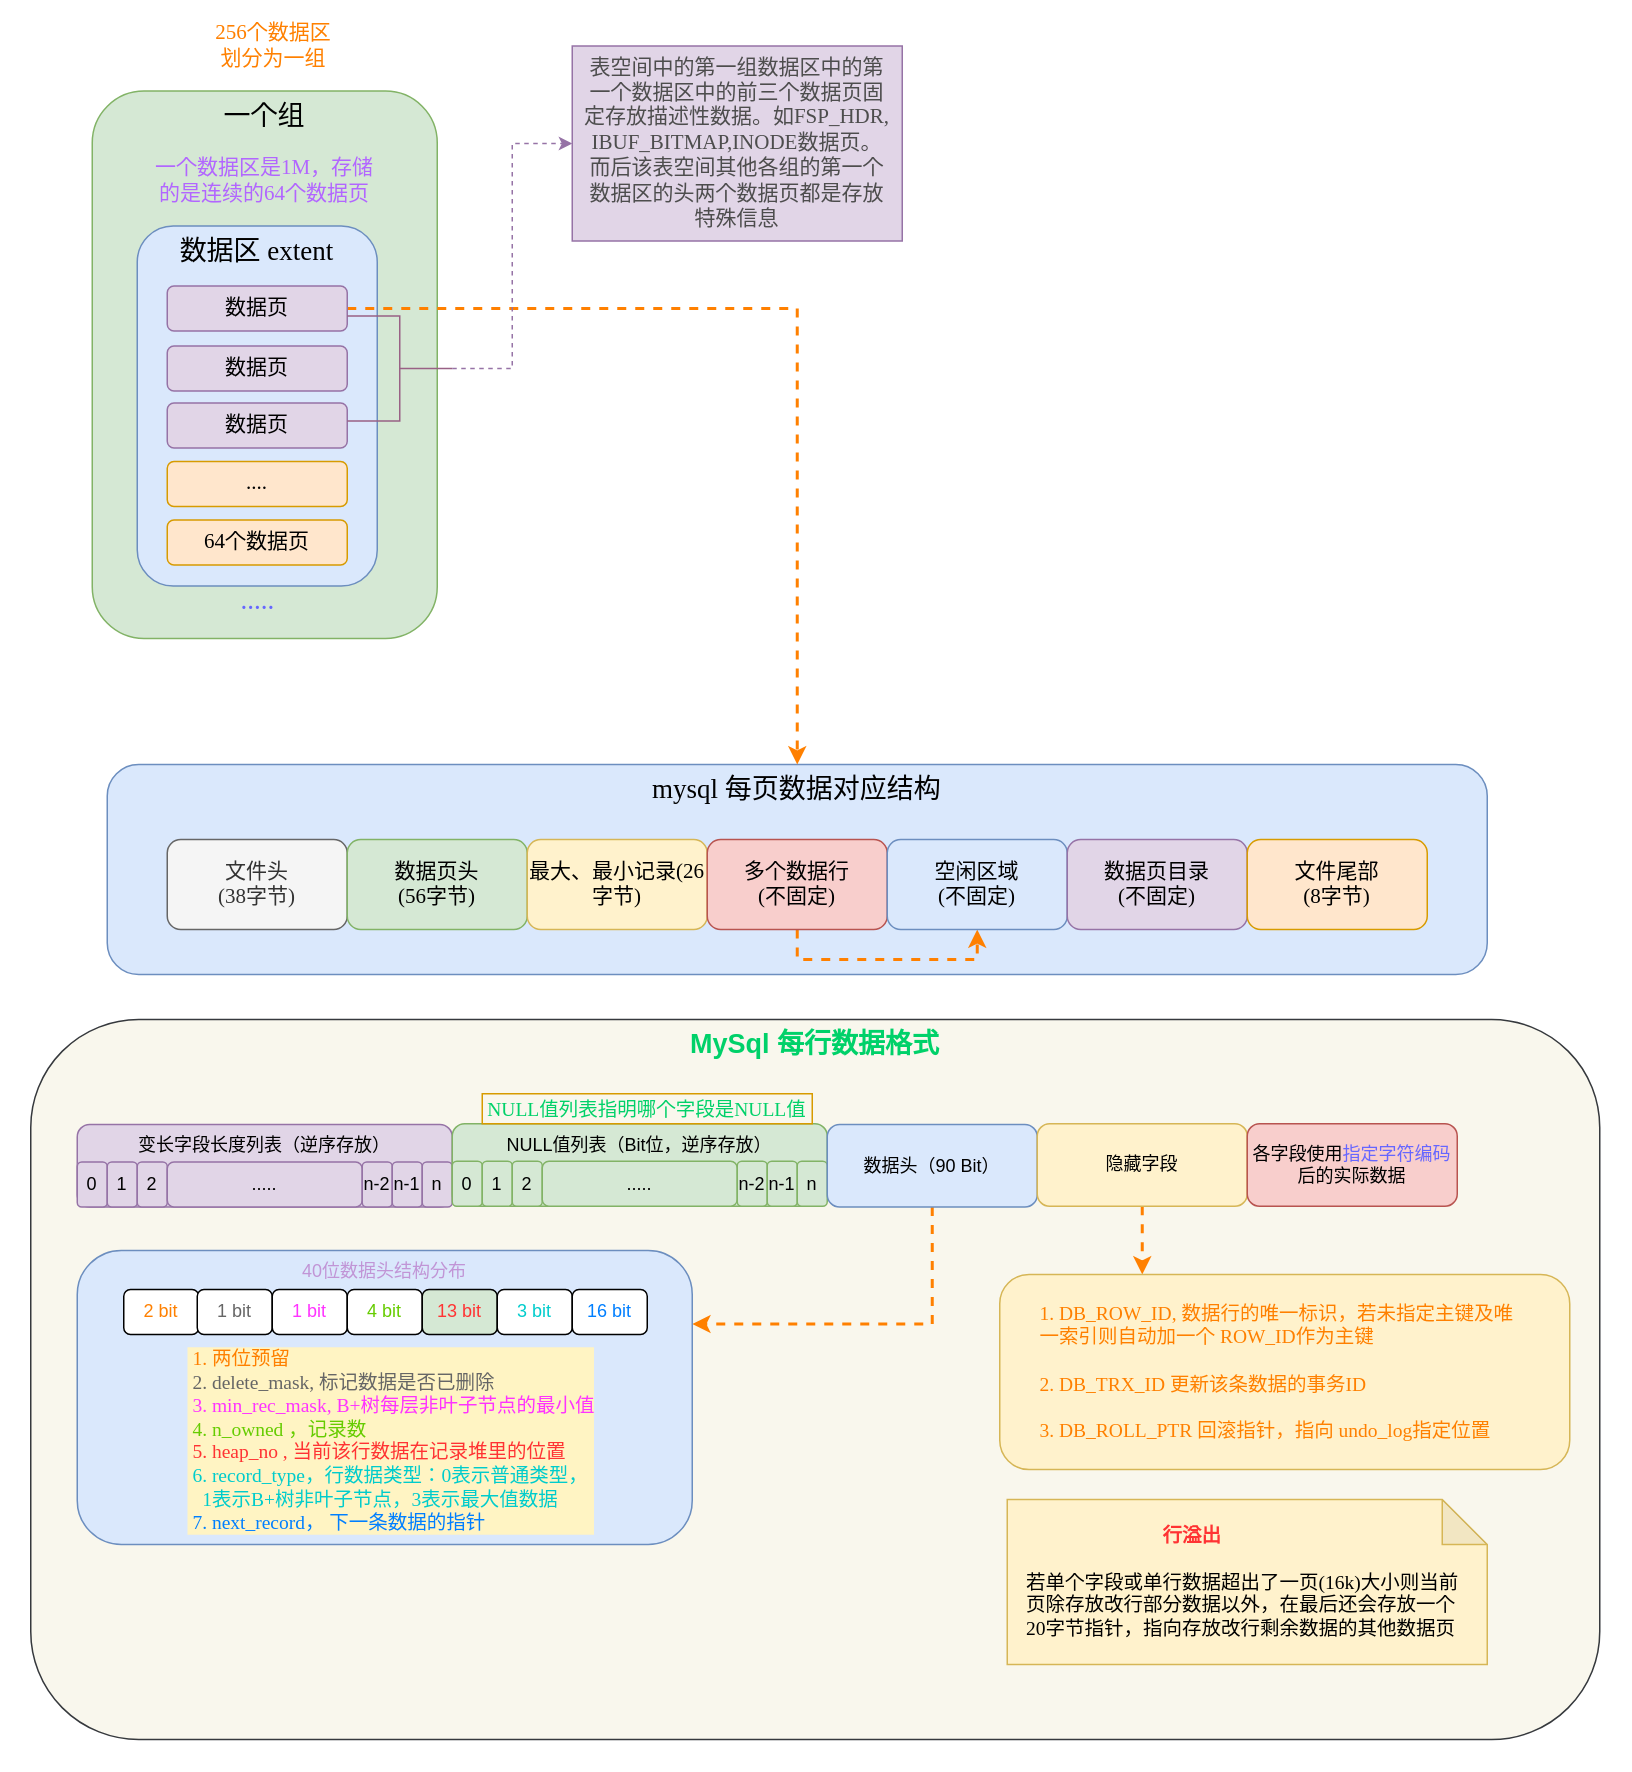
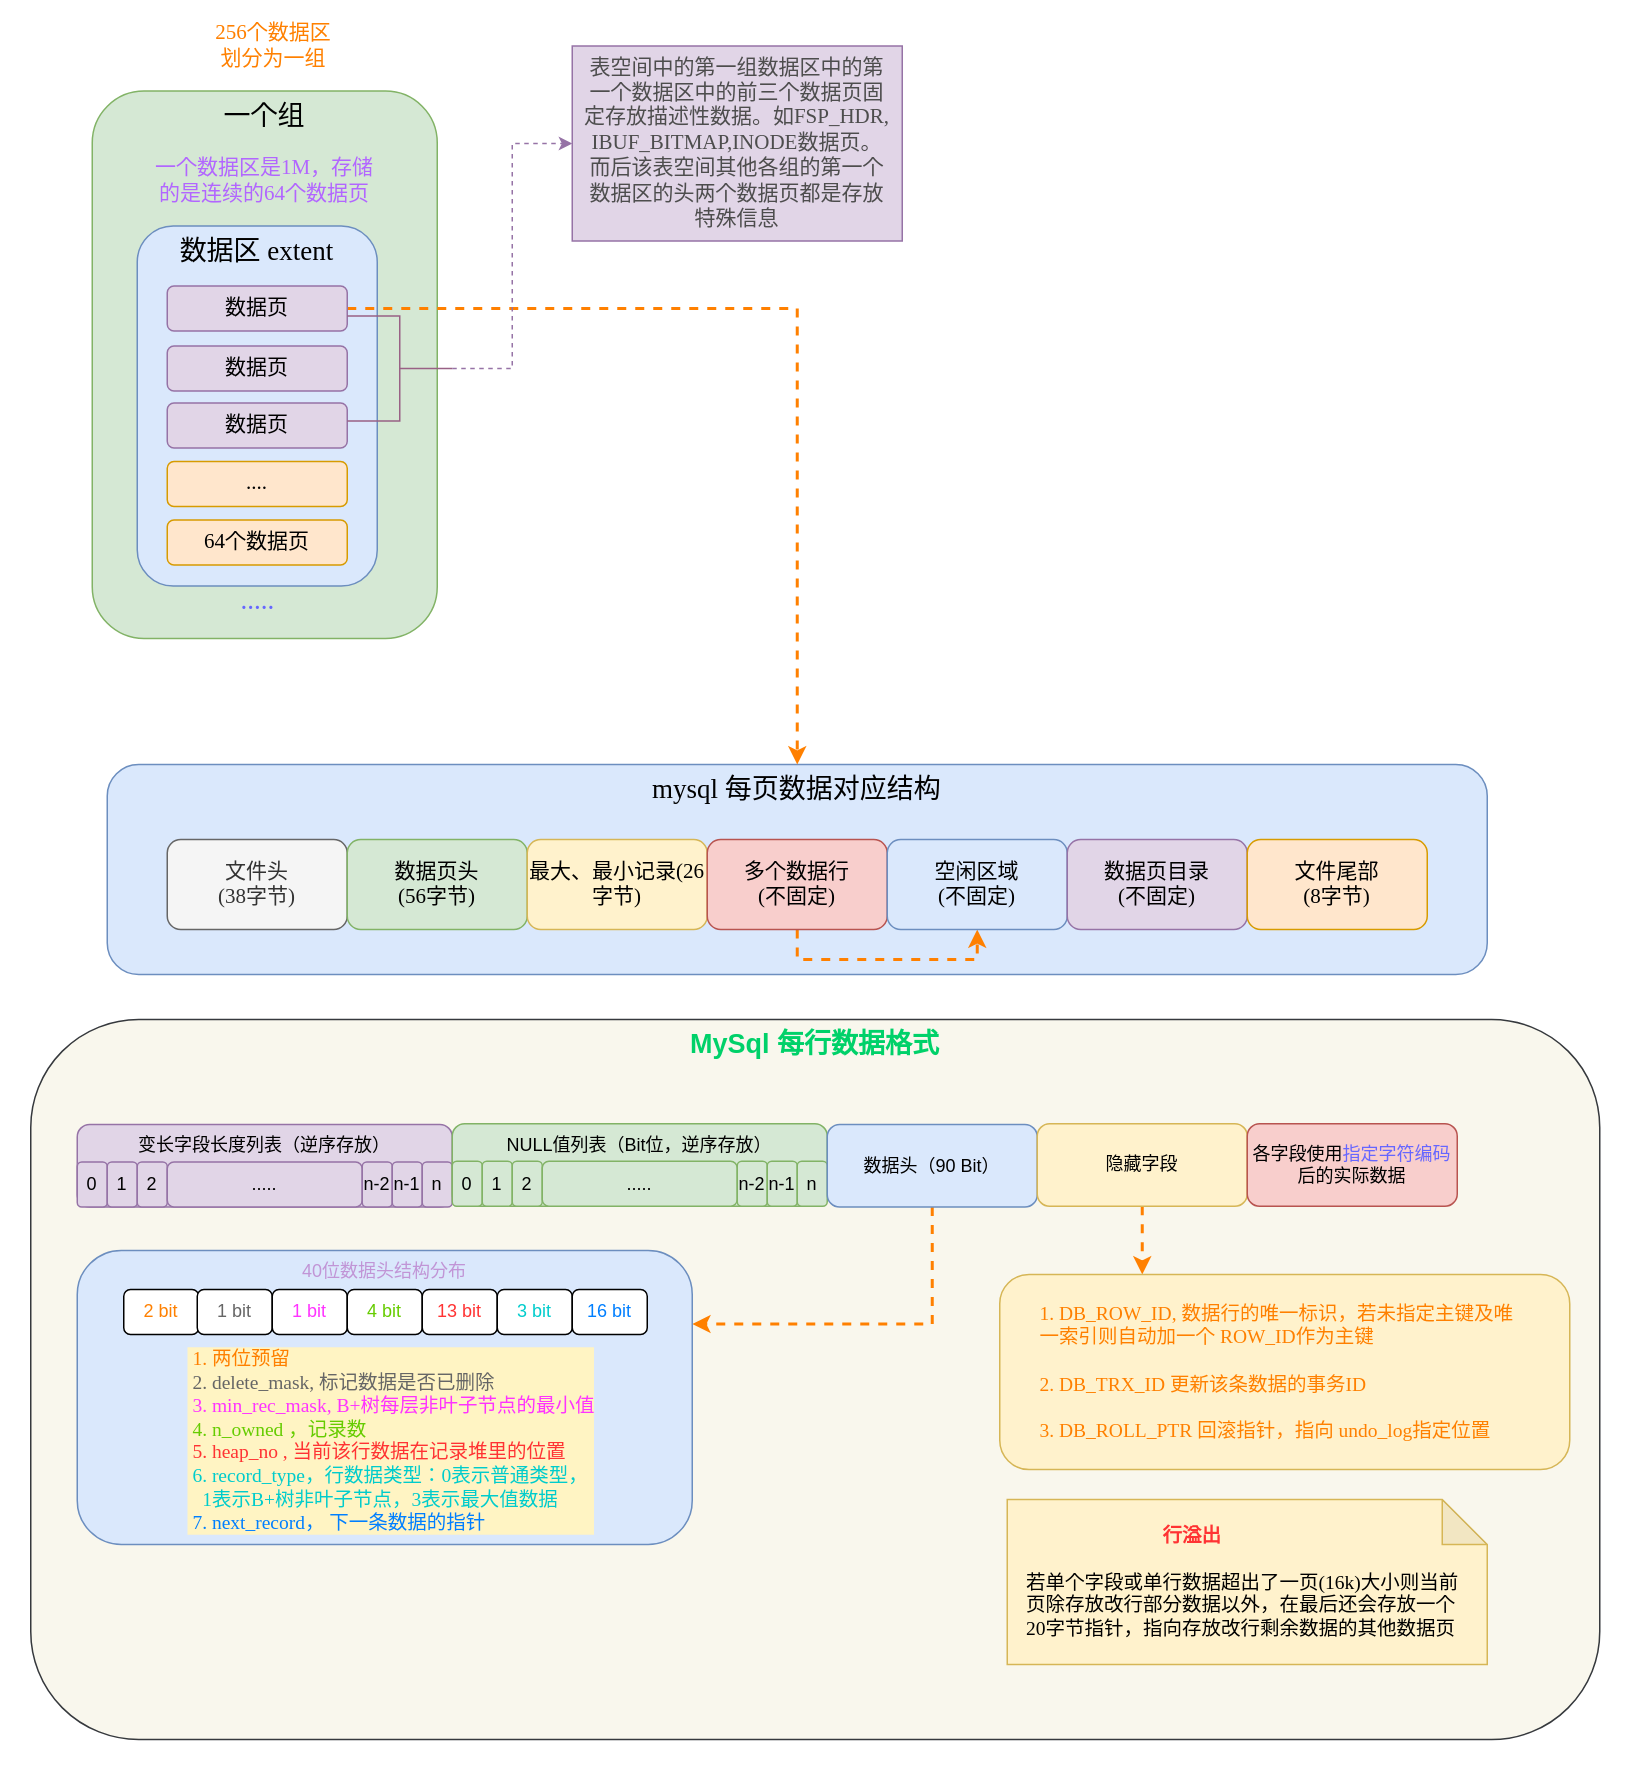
(647, 1109) -> none
(460, 1312) -> (460, 1312)
